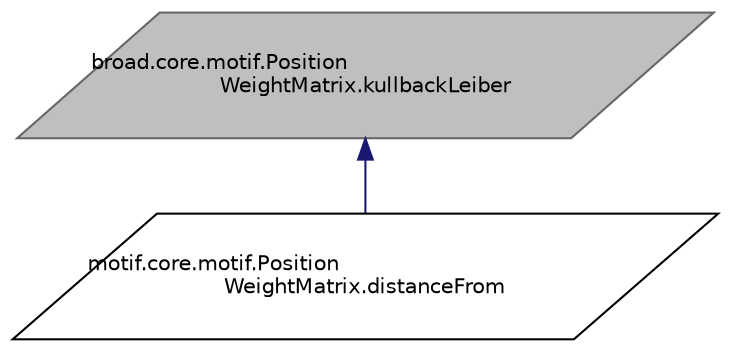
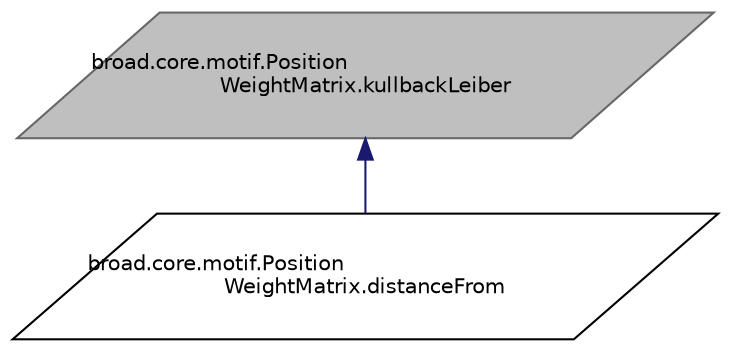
(365, 276) -> (365, 276)
